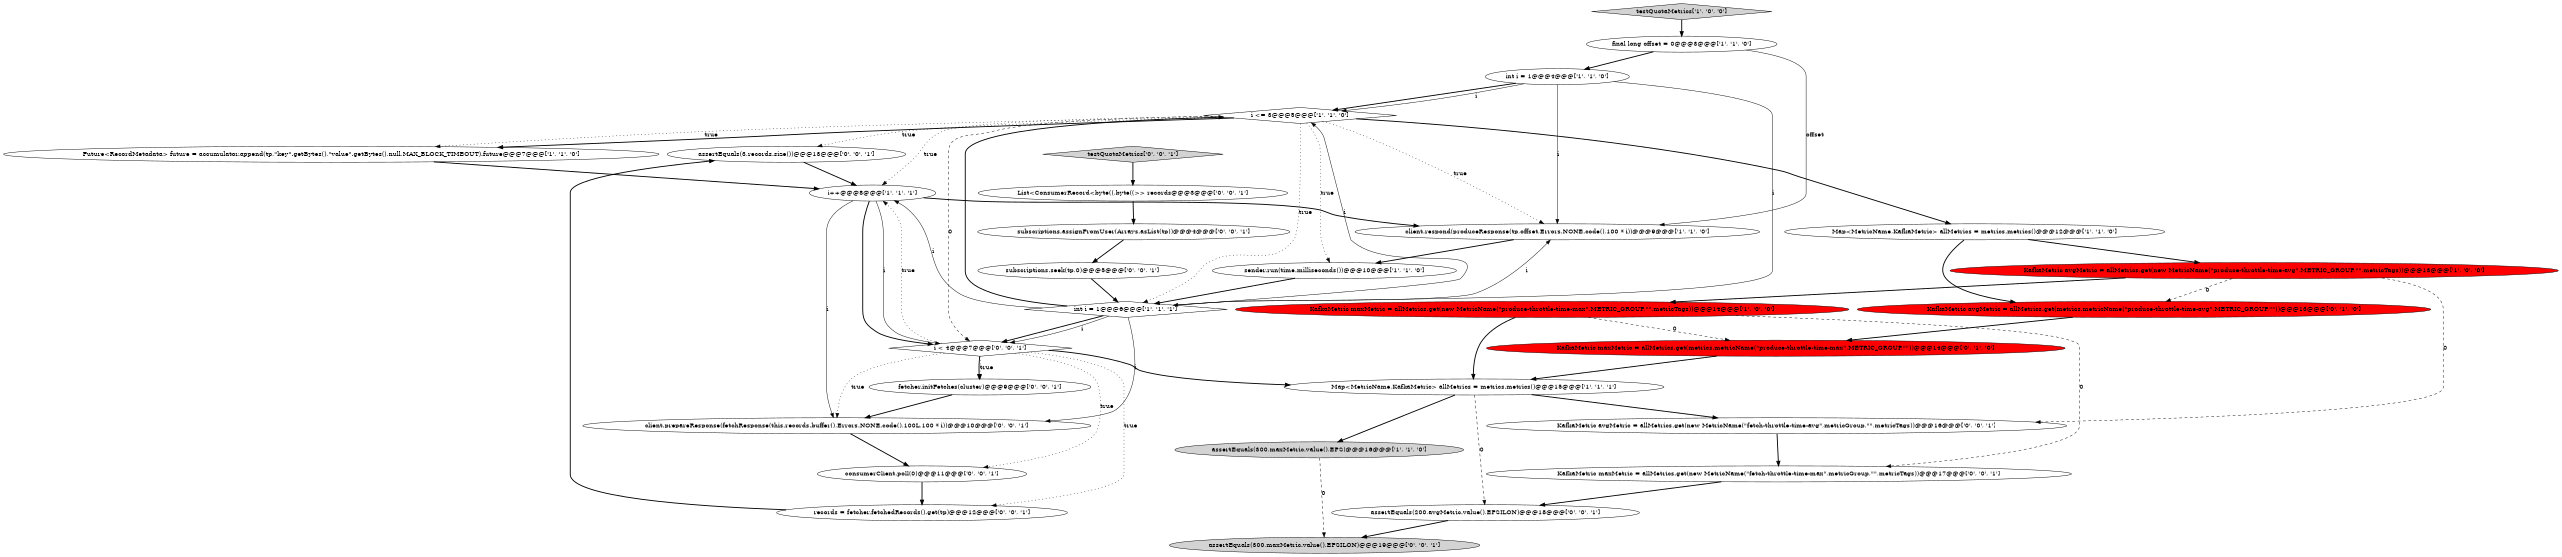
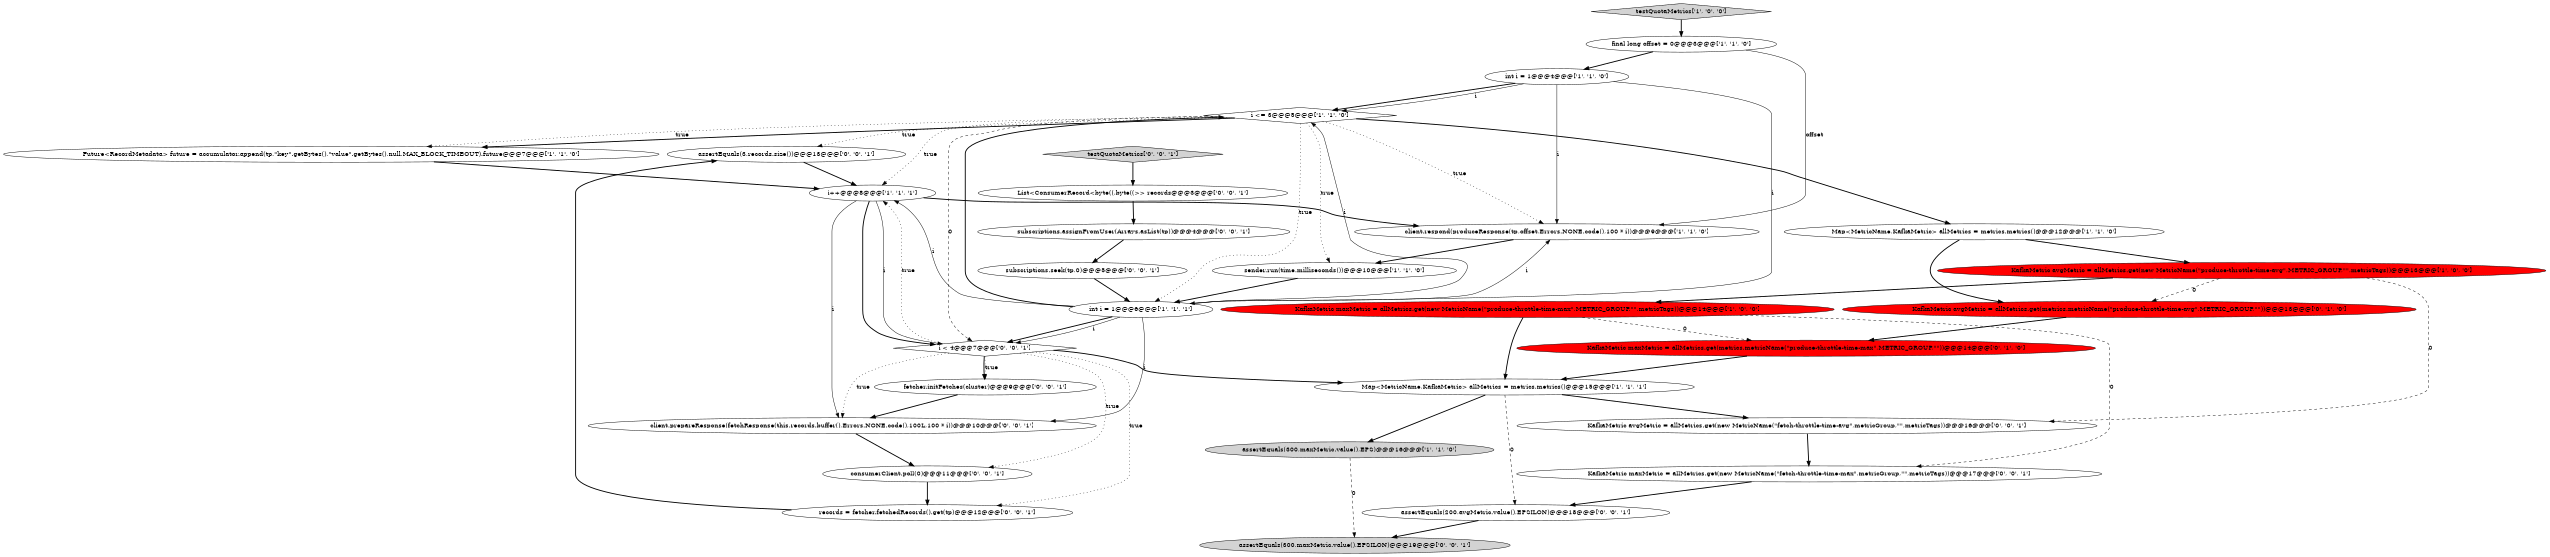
(1126, 309) -> (1141, 309)
